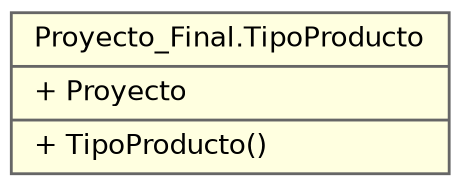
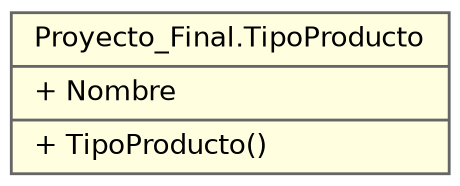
(112, 92) -> (106, 92)
